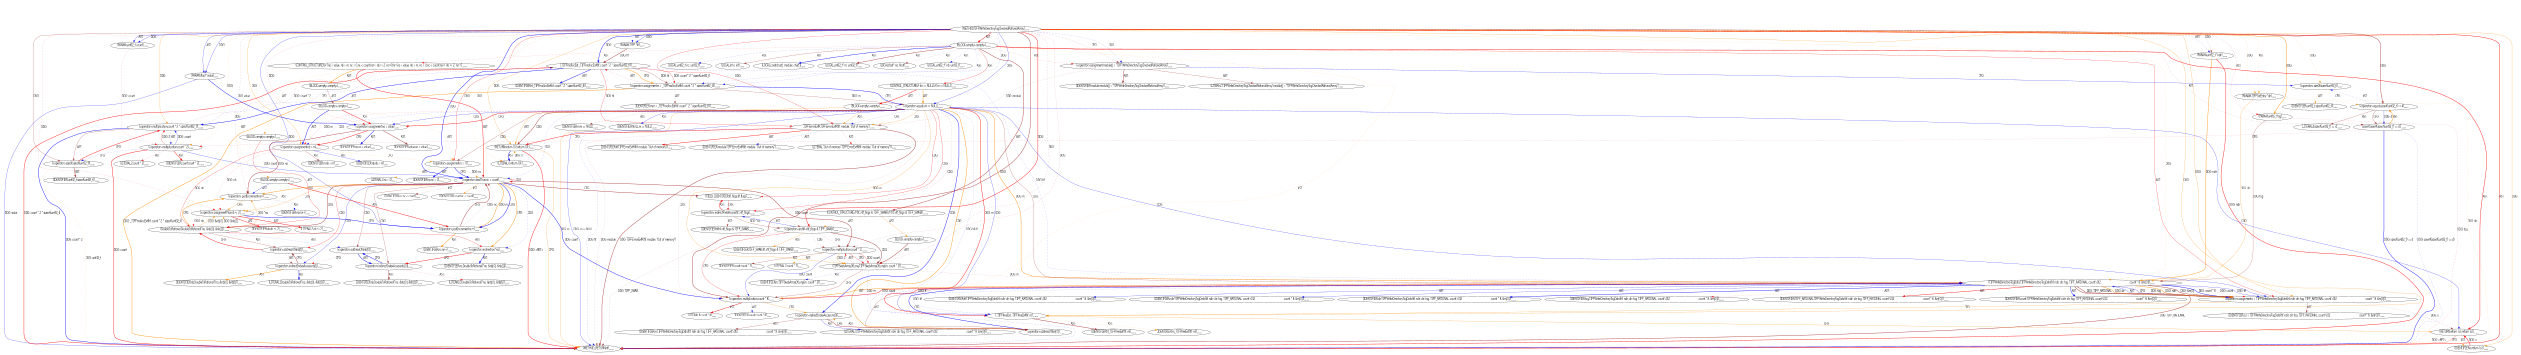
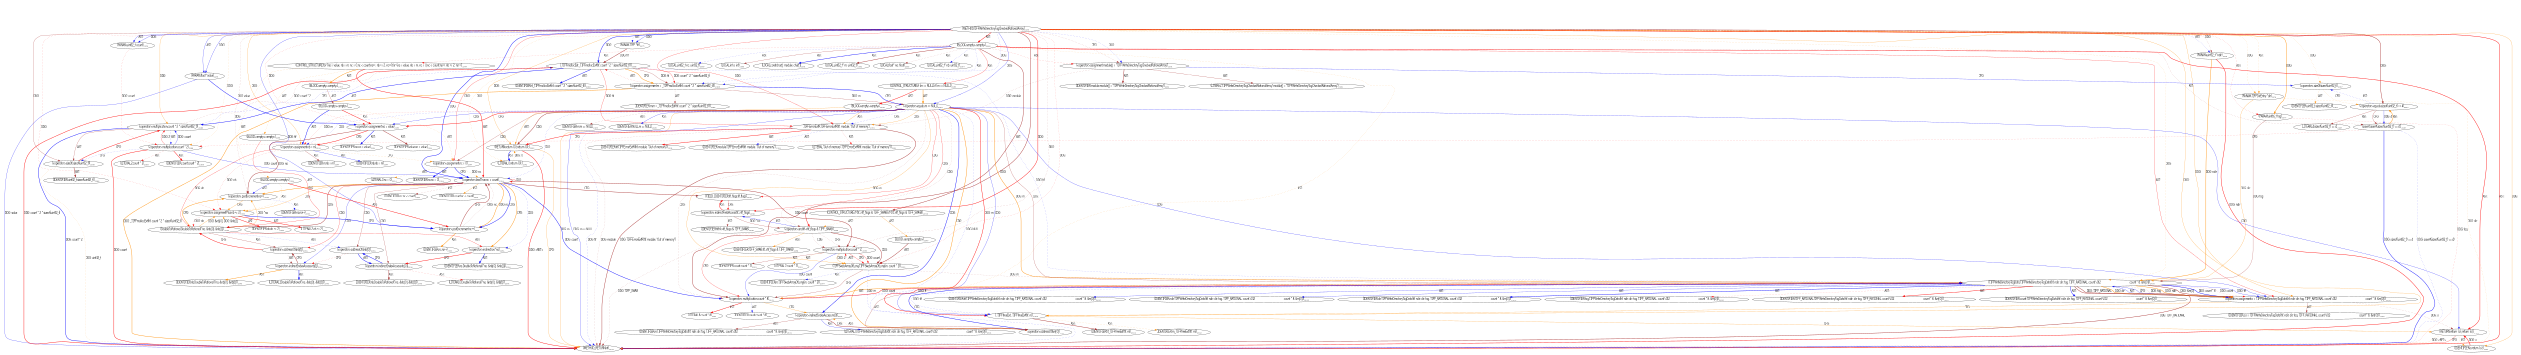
(292, 137) -> (292, 137)
